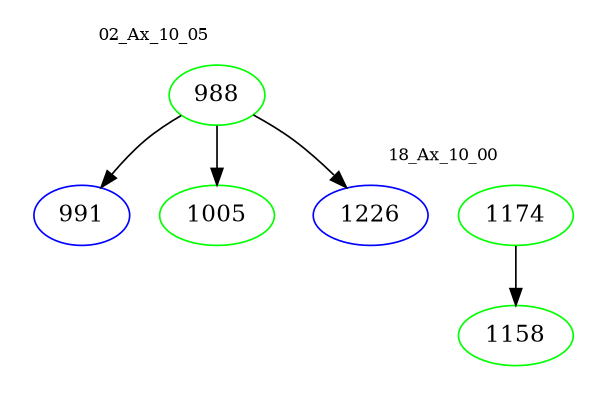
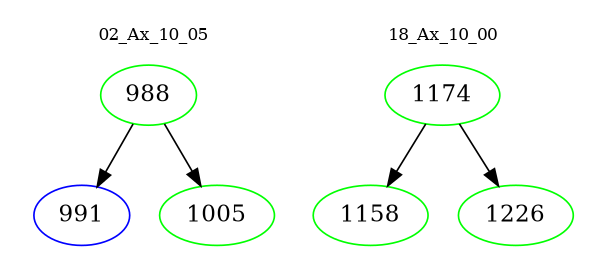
(312, 155) -> (474, 148)
(371, 215) -> (516, 215)
